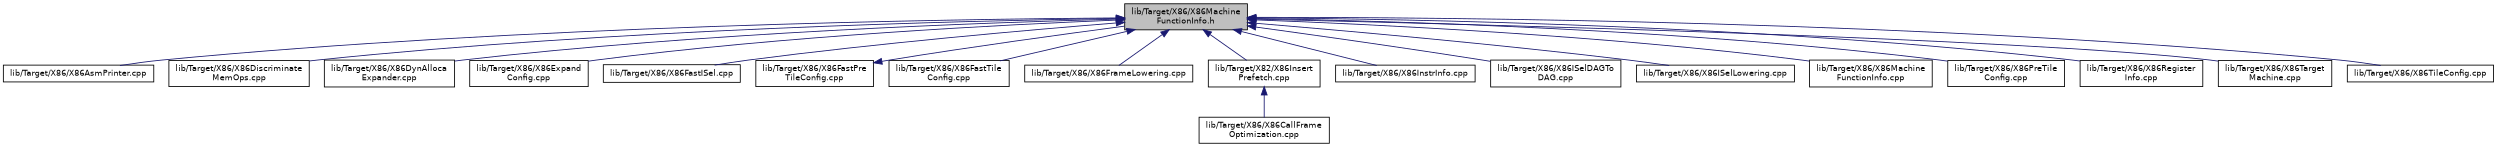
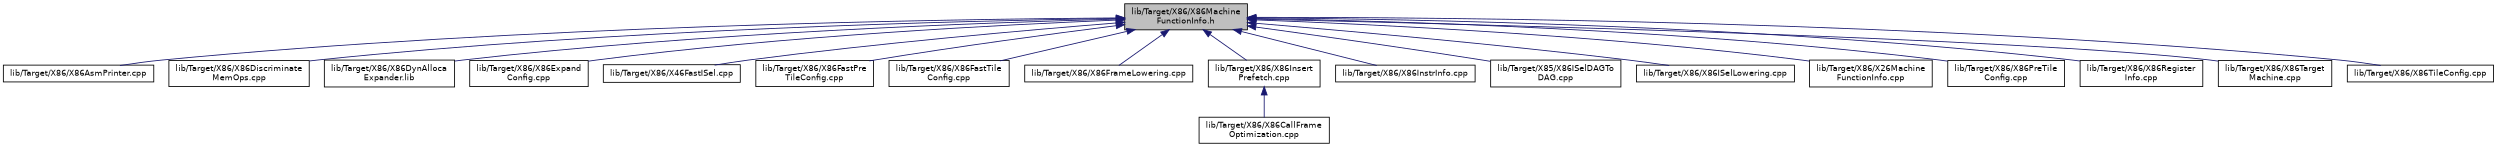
(1003, 43) -> (993, 42)
(389, 74) -> (389, 74)
(672, 74) -> (672, 74)
(1264, 74) -> (1264, 74)
(1556, 74) -> (1556, 74)
(1871, 74) -> (1871, 74)
